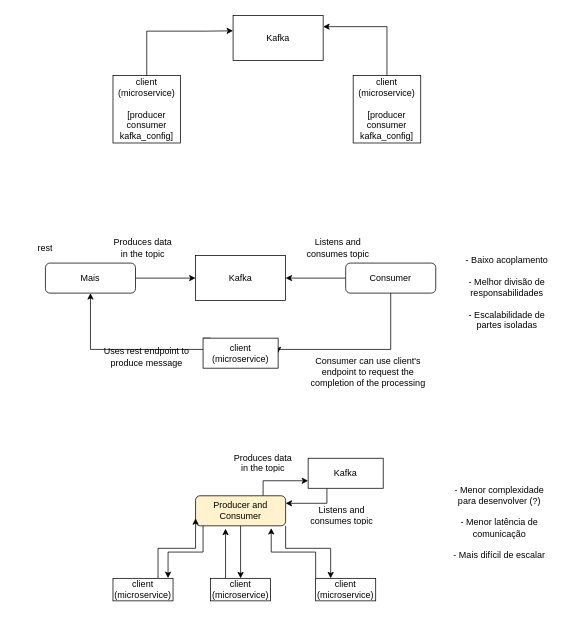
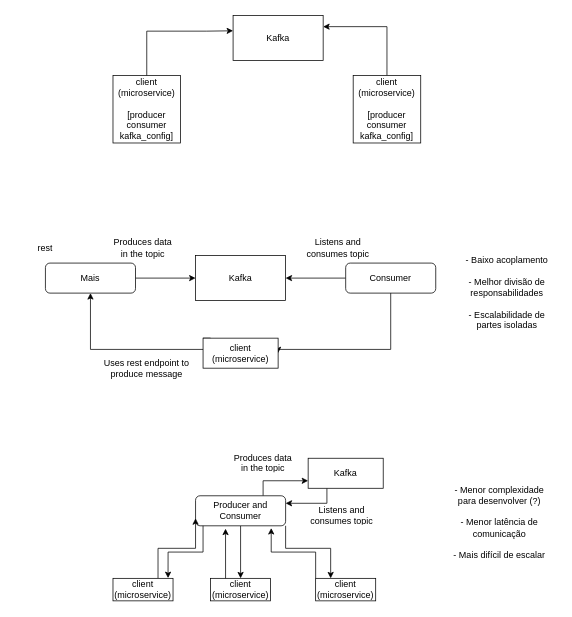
(147, 357) -> (147, 368)
(368, 372) -> none
(240, 510) -> (240, 510)
